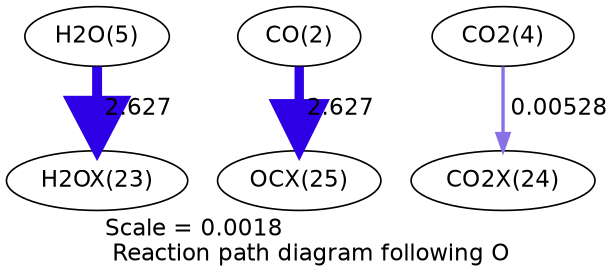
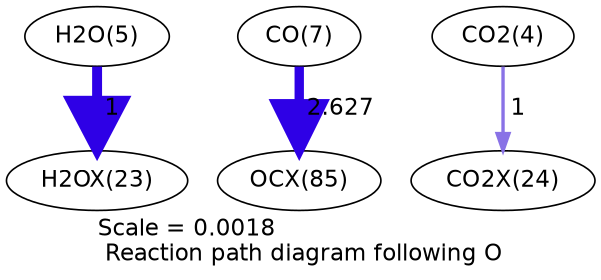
(299, 36) -> (299, 36)
(135, 109) -> (109, 109)
(556, 109) -> (515, 109)
(299, 181) -> (299, 181)
